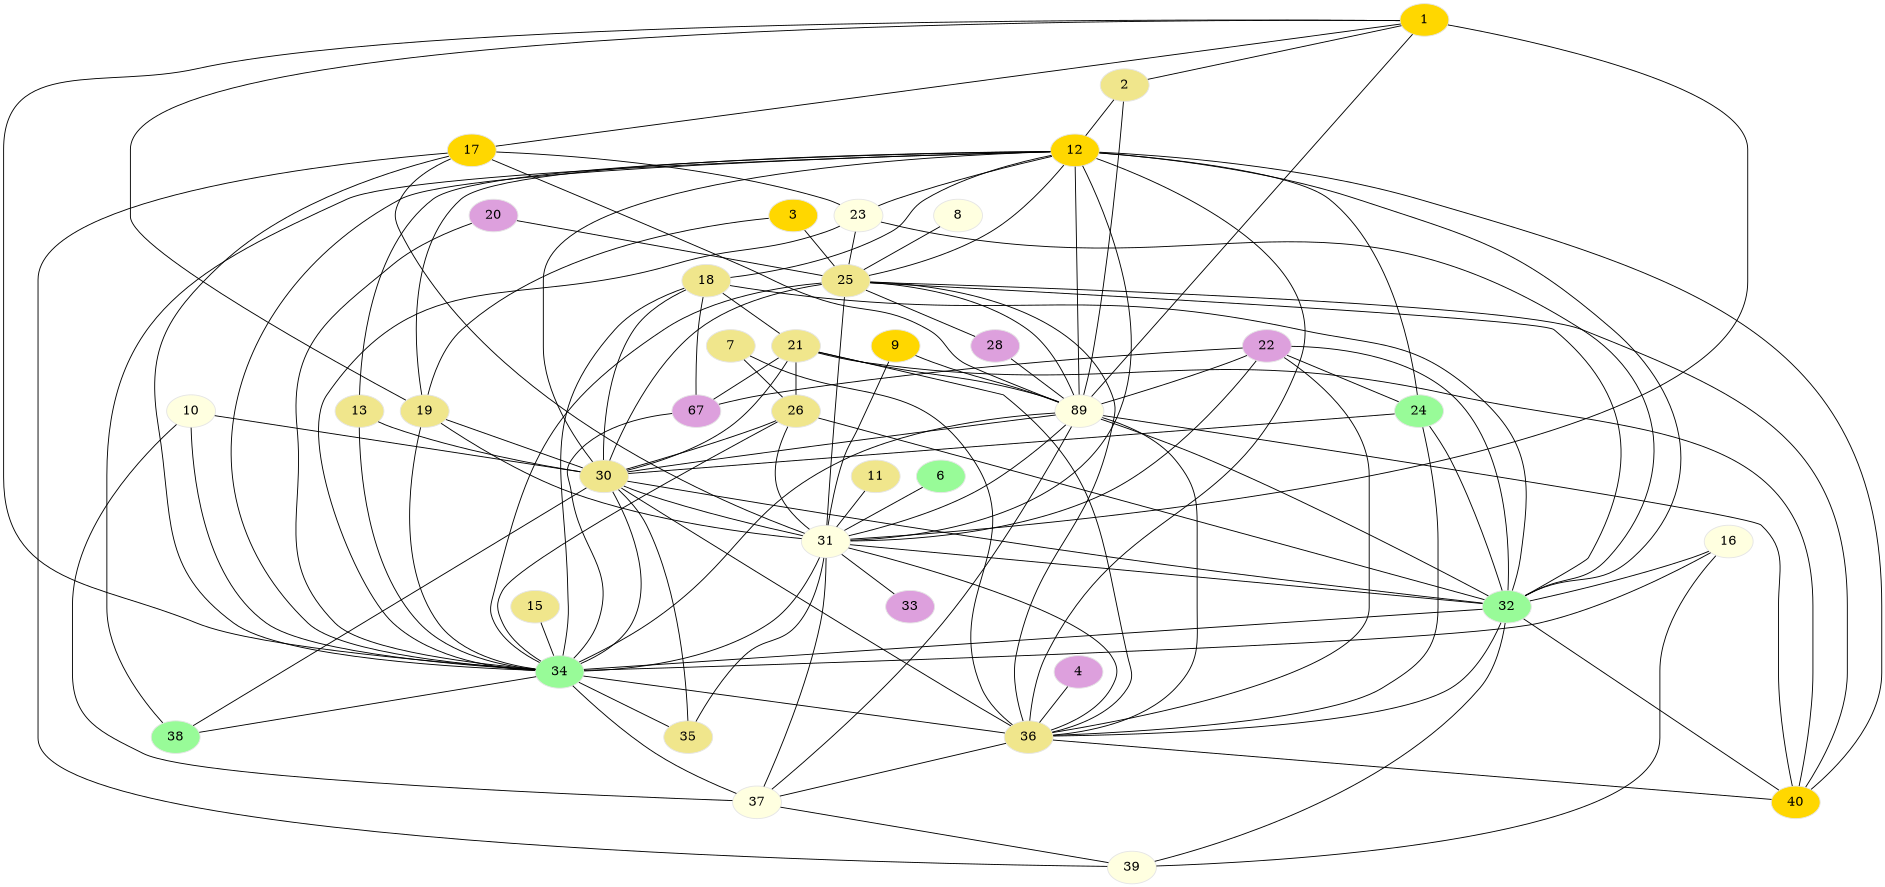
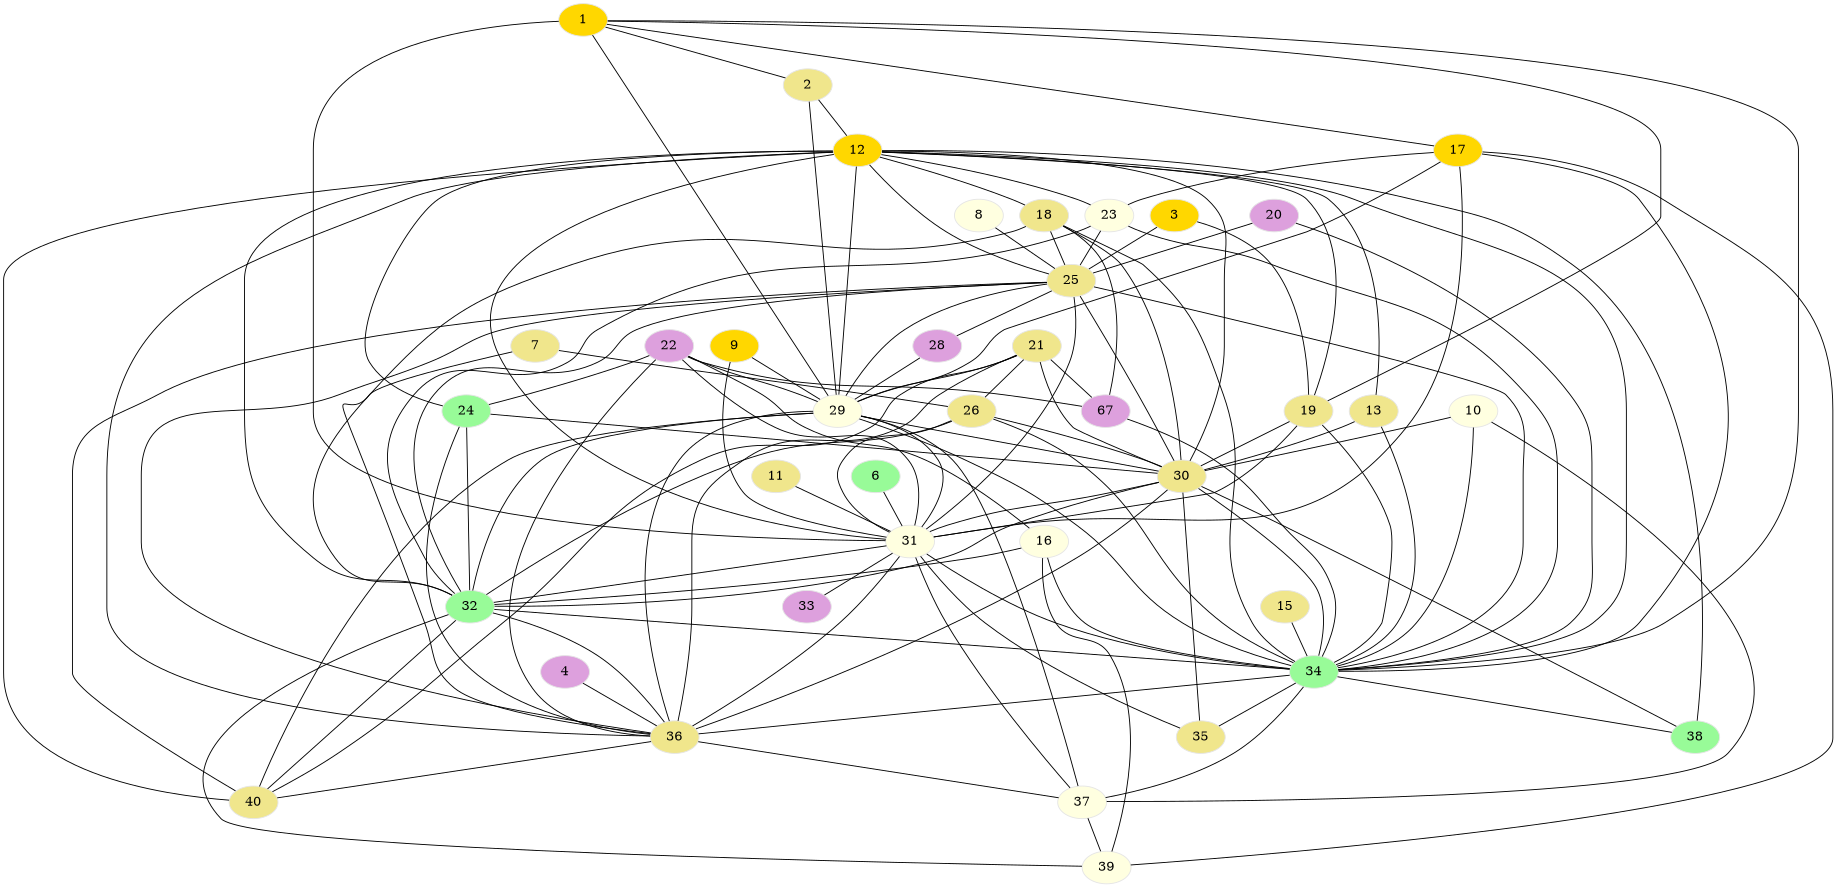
(751, 313) -> (1058, 248)
(1464, 409) -> (812, 431)
(1079, 411) -> (838, 411)
(1796, 802) -> (254, 802)
